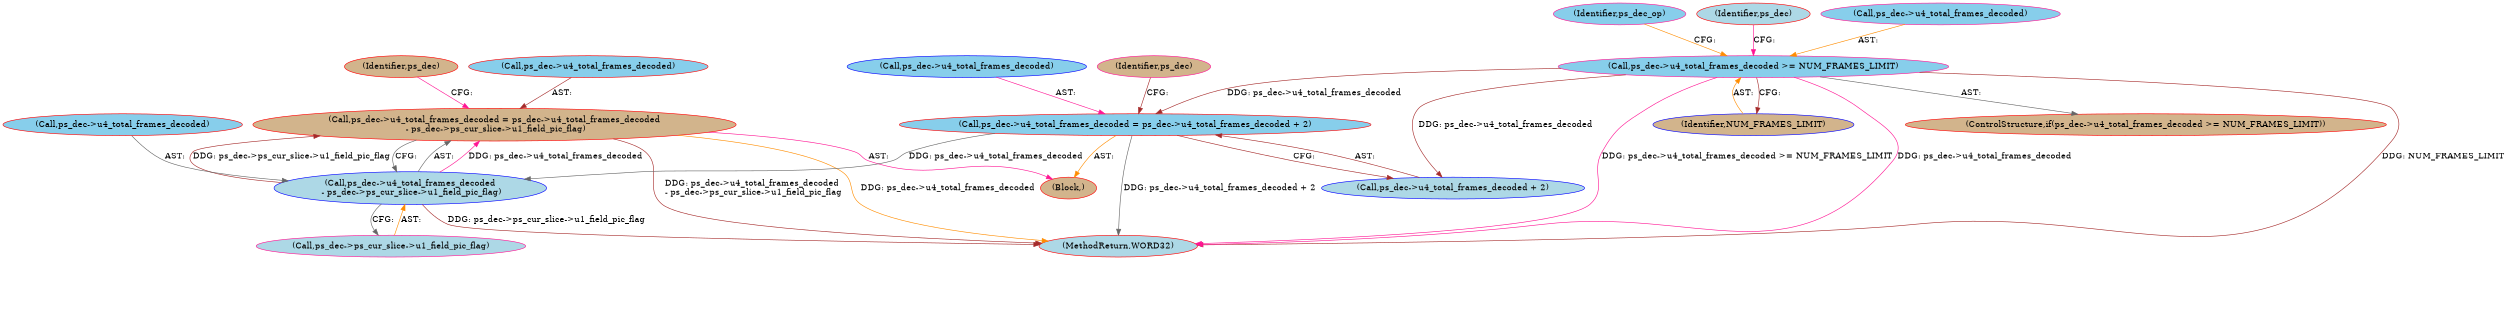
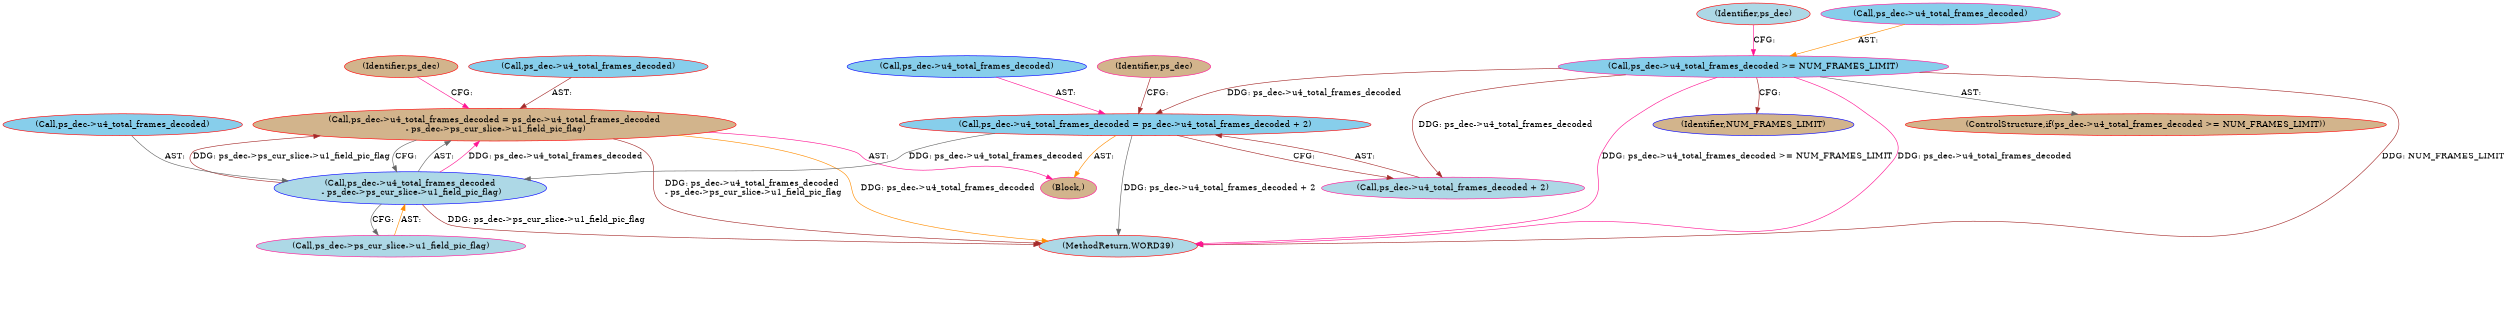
(1620, 14) -> none
(1734, 99) -> none
(1069, 188) -> (1069, 188)
(1453, 188) -> (1453, 188)
(1118, 246) -> (1118, 246)
